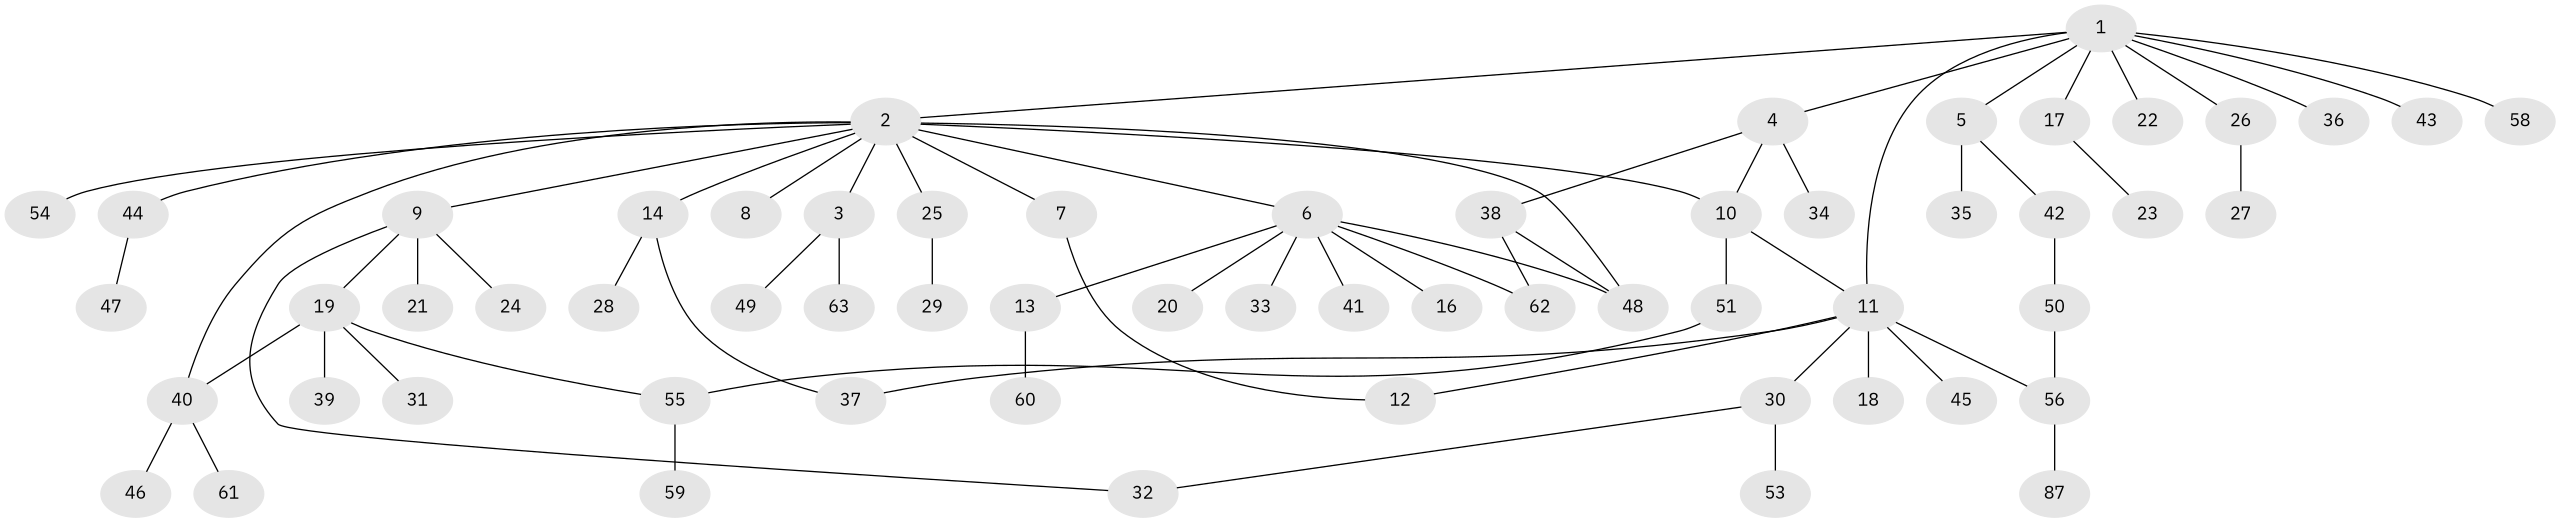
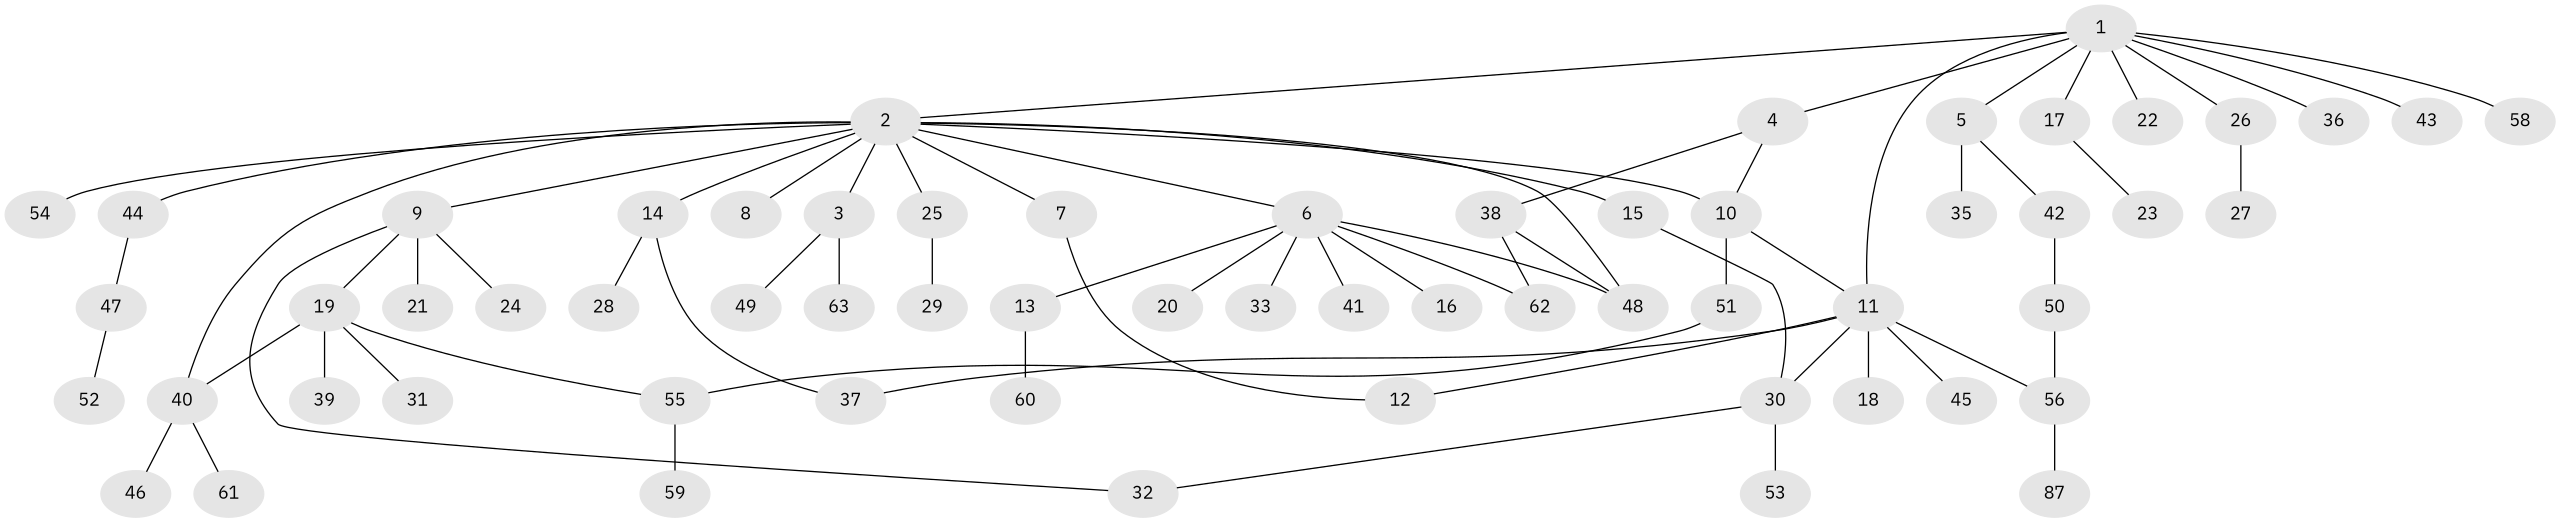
none -> (1633, 215)
(1819, 215) -> none
none -> (89, 401)
